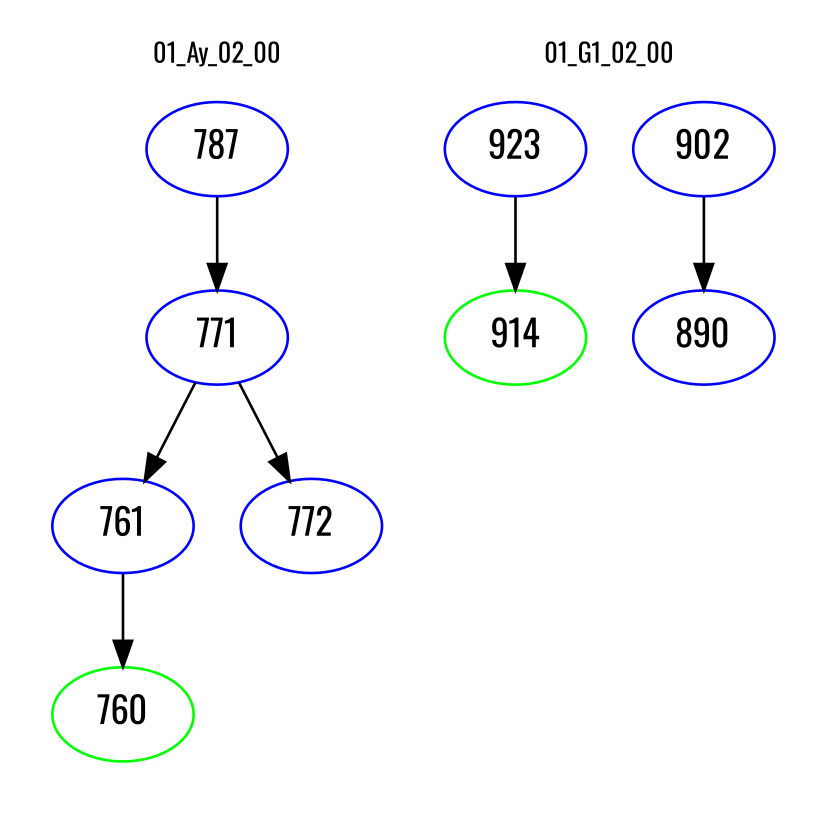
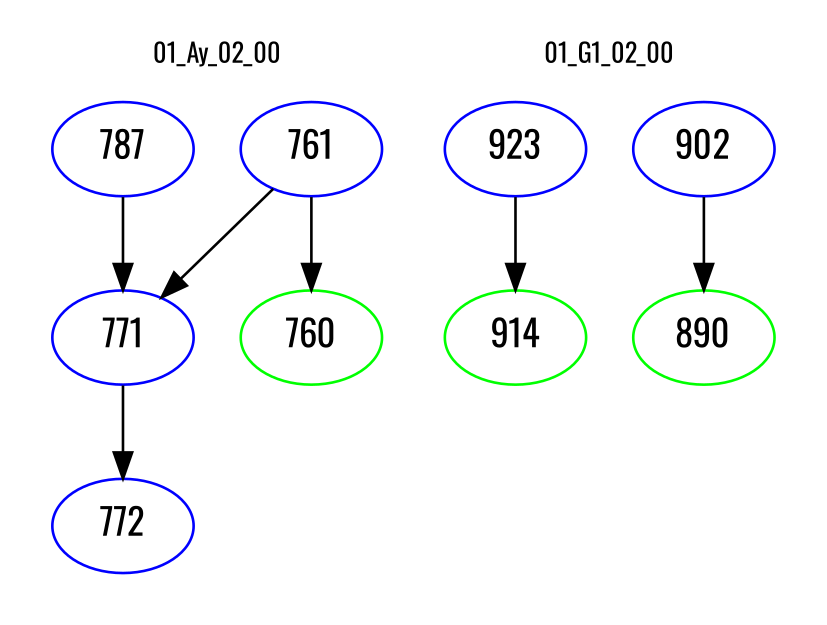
(704, 338) -> (704, 338)
(176, 420) -> (227, 234)
